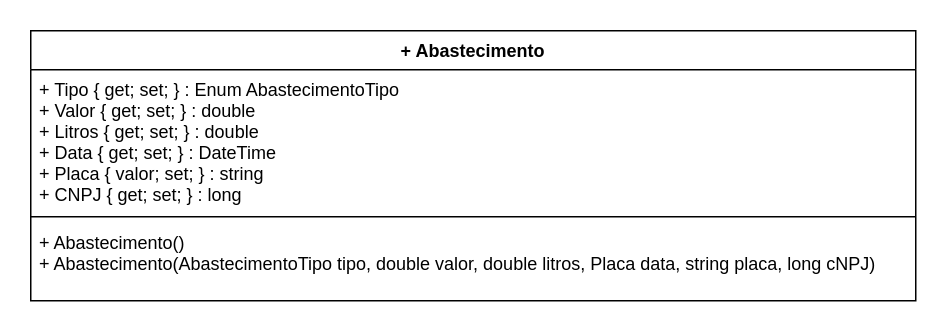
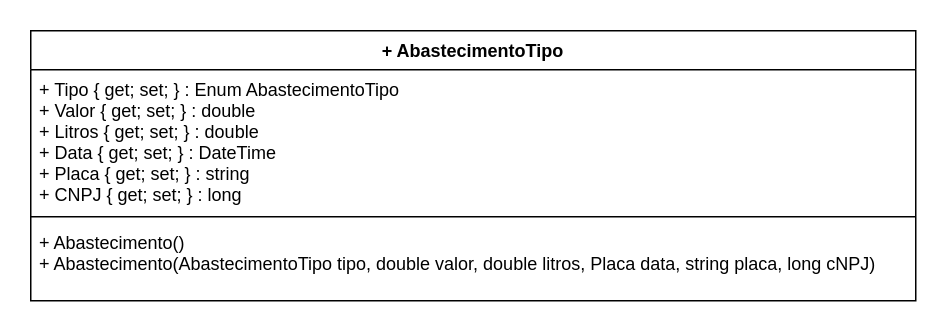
(473, 51) -> (473, 51)
(233, 90) -> (233, 90)
